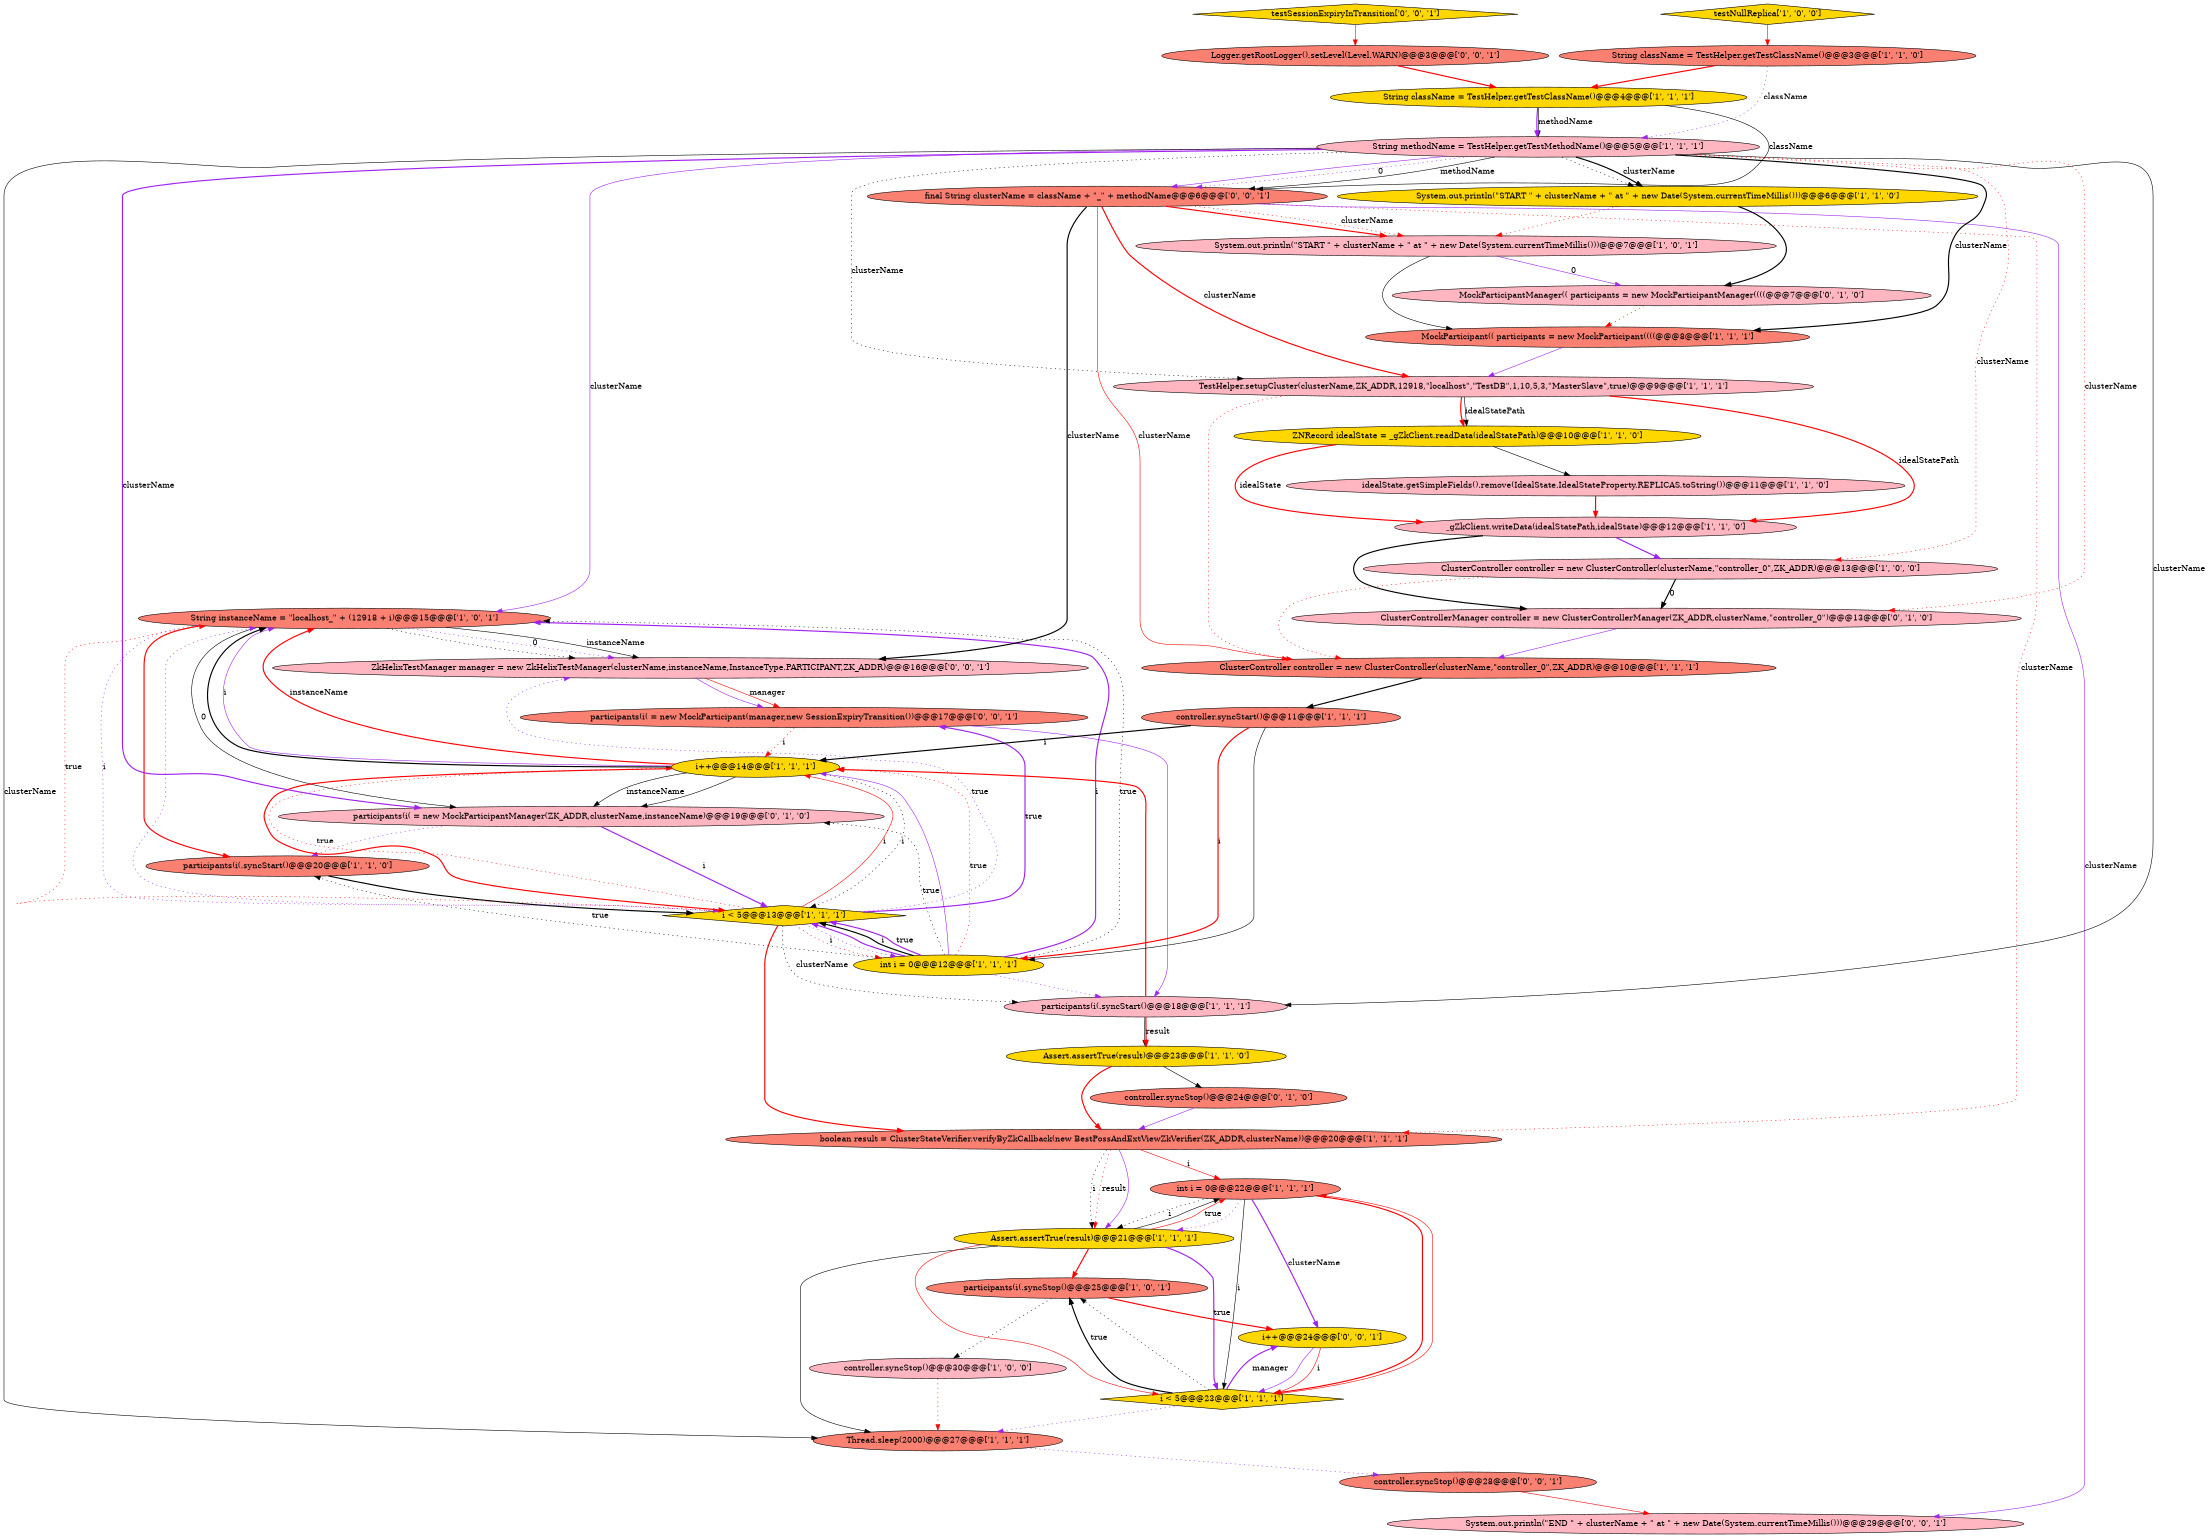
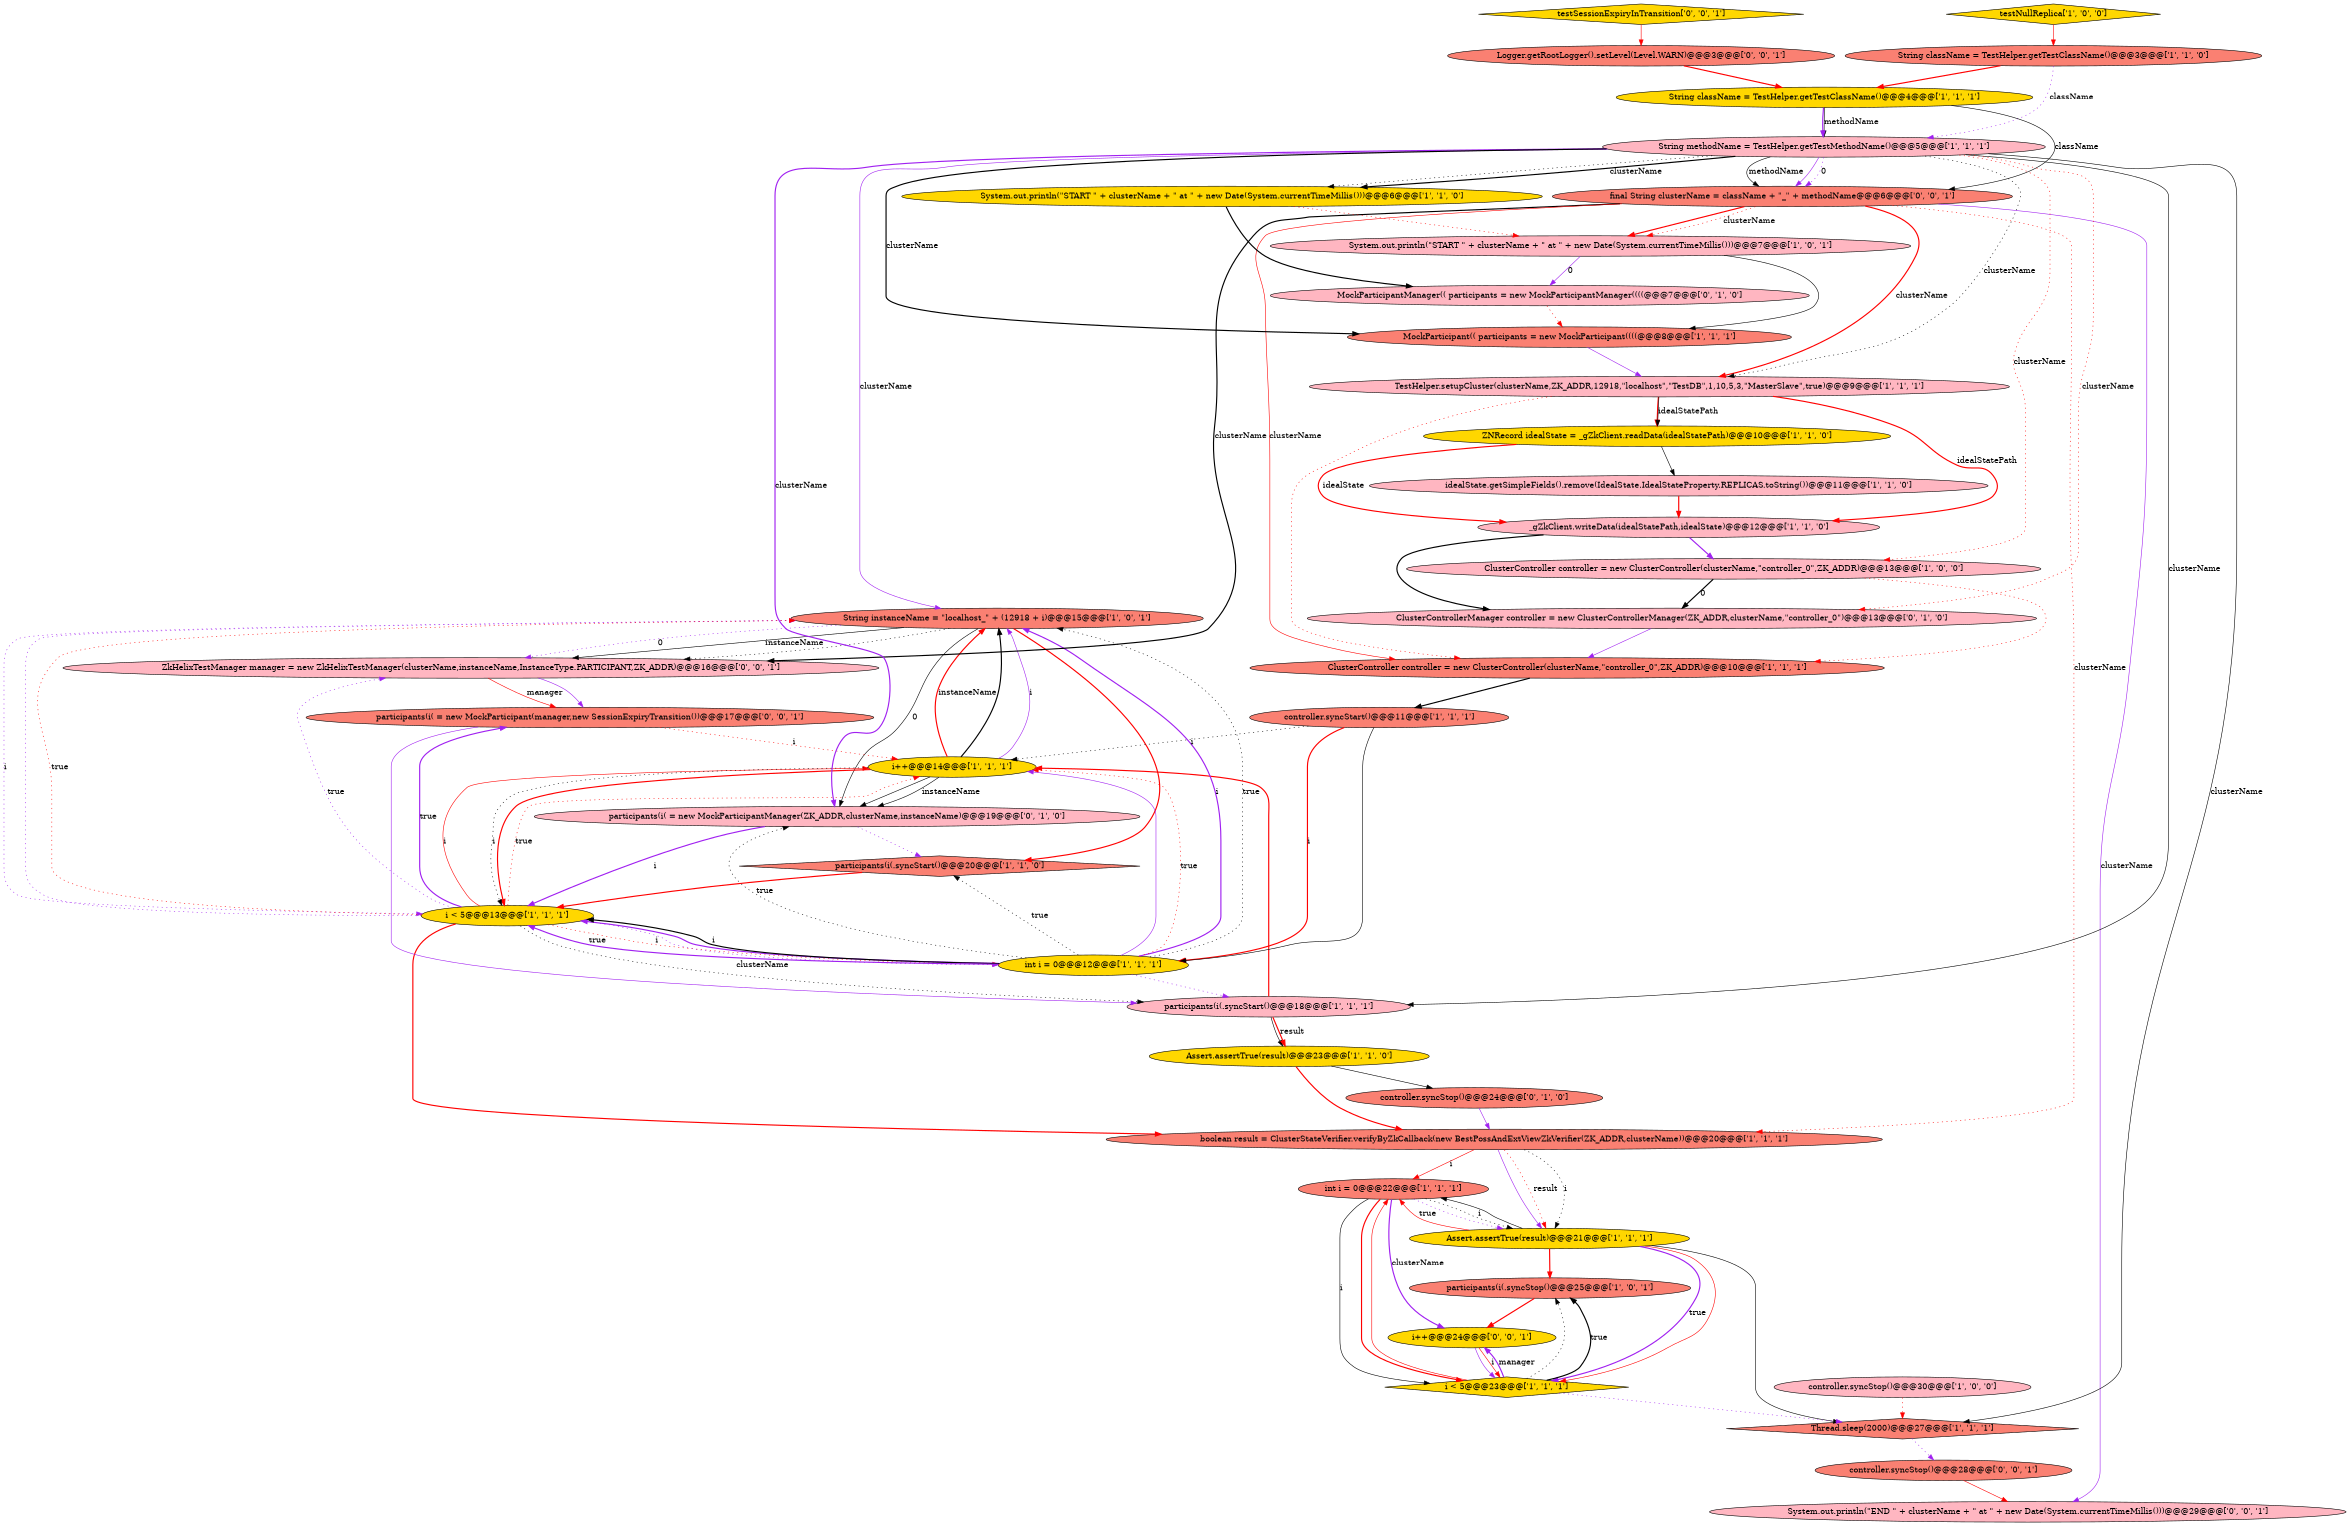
(1018, 742) -> (1163, 743)
(288, 866) -> (940, 866)
(453, 897) -> (712, 886)
(784, 916) -> (507, 916)
(1005, 1327) -> none
(938, 1441) -> (1903, 1429)
